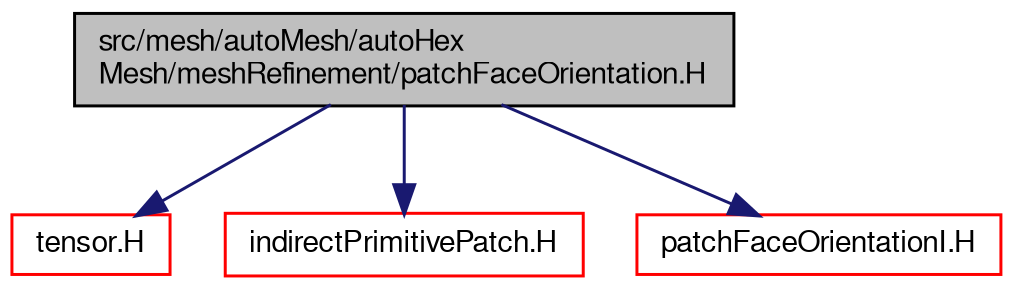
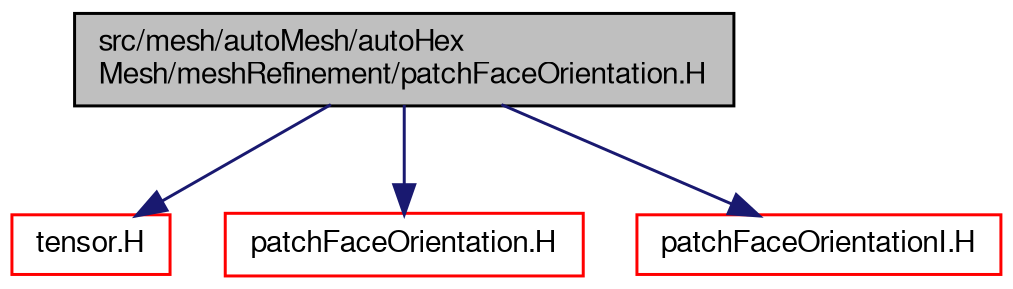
(404, 245) -> (404, 245)
